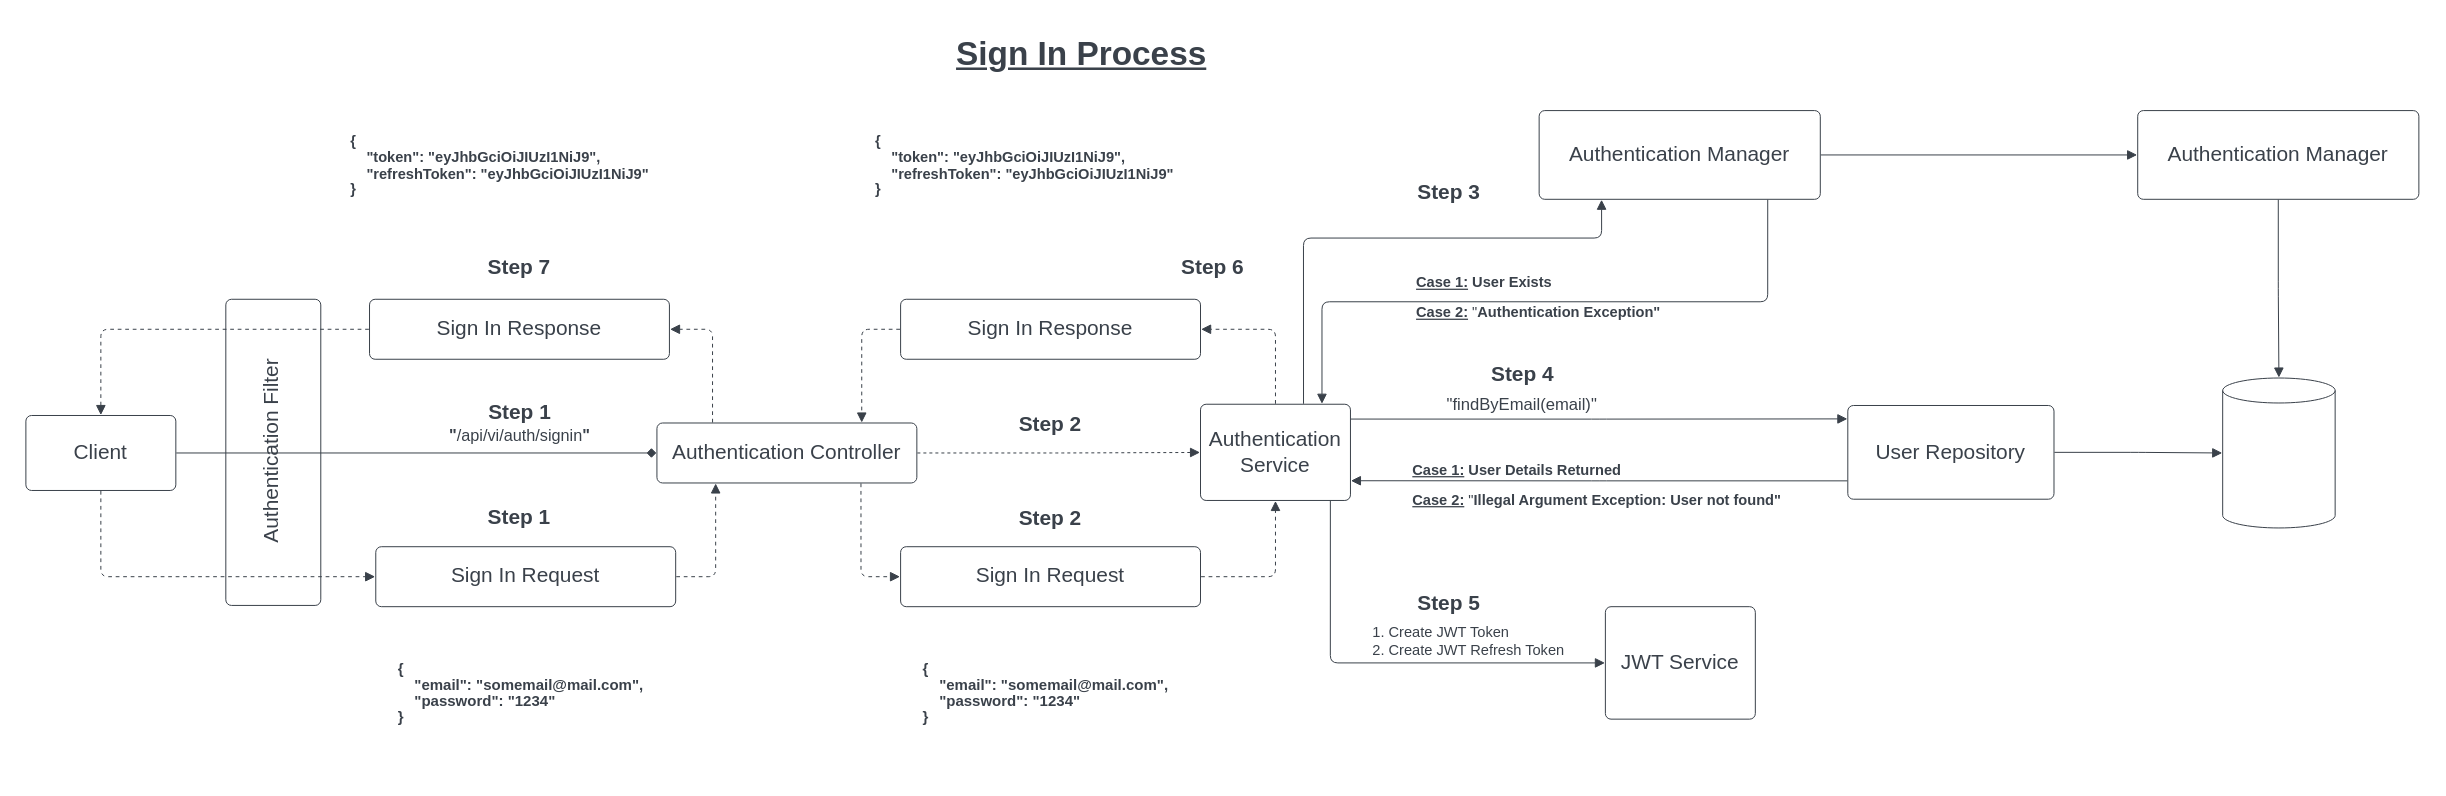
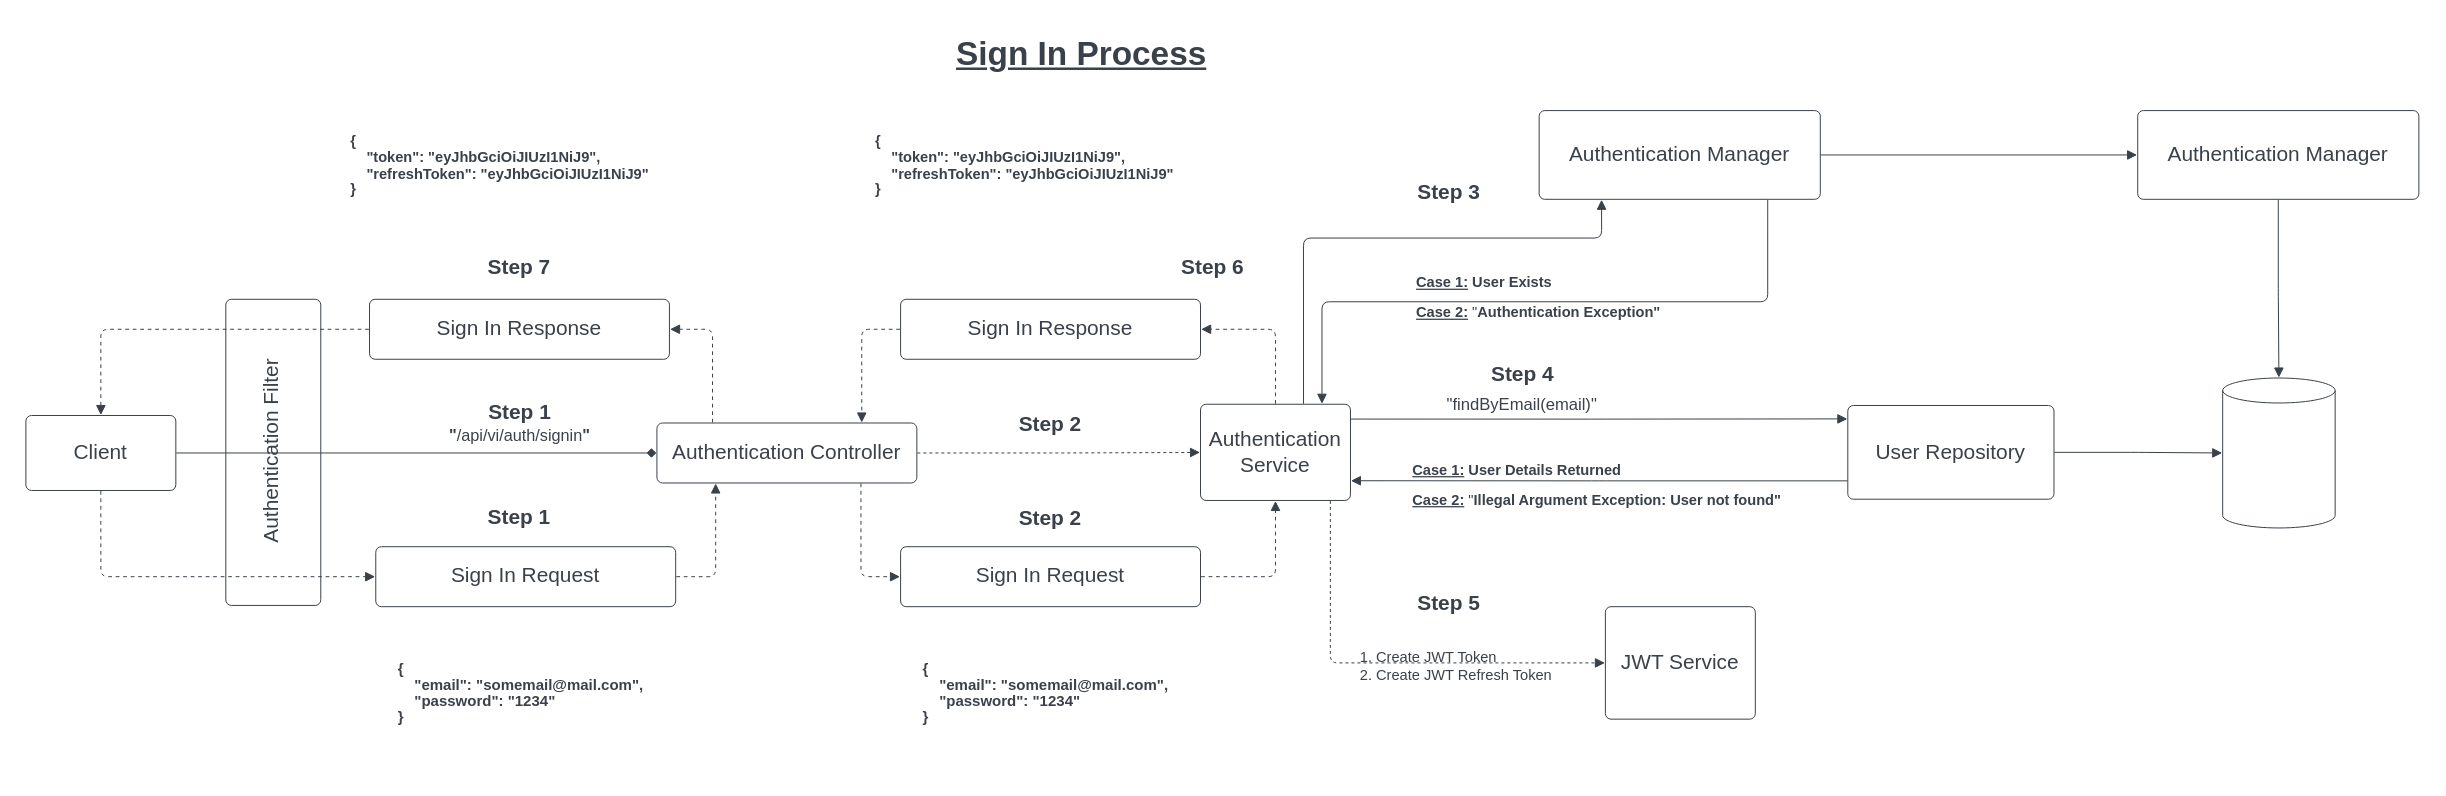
(1473, 638) -> (1460, 663)
(1383, 663) -> (1383, 663)
